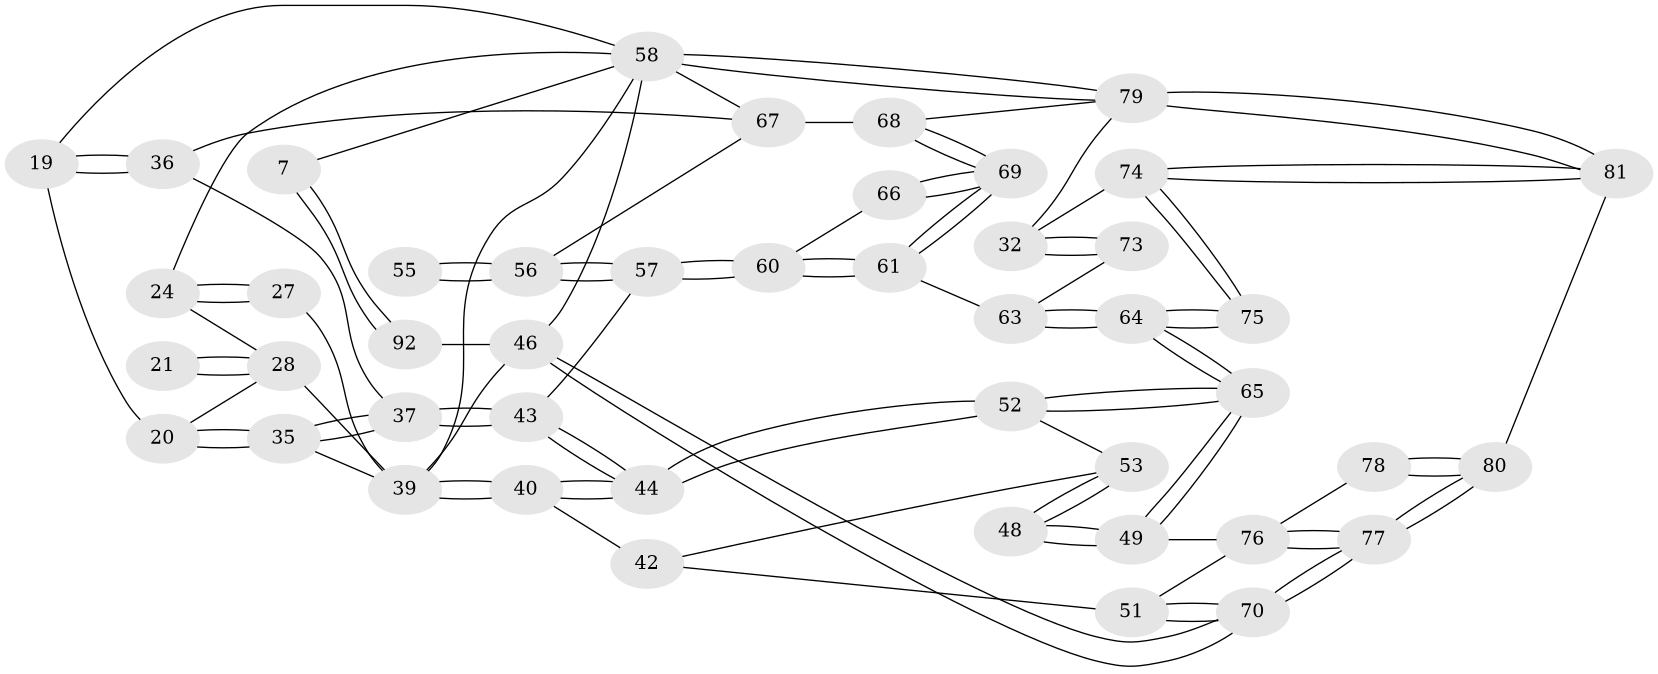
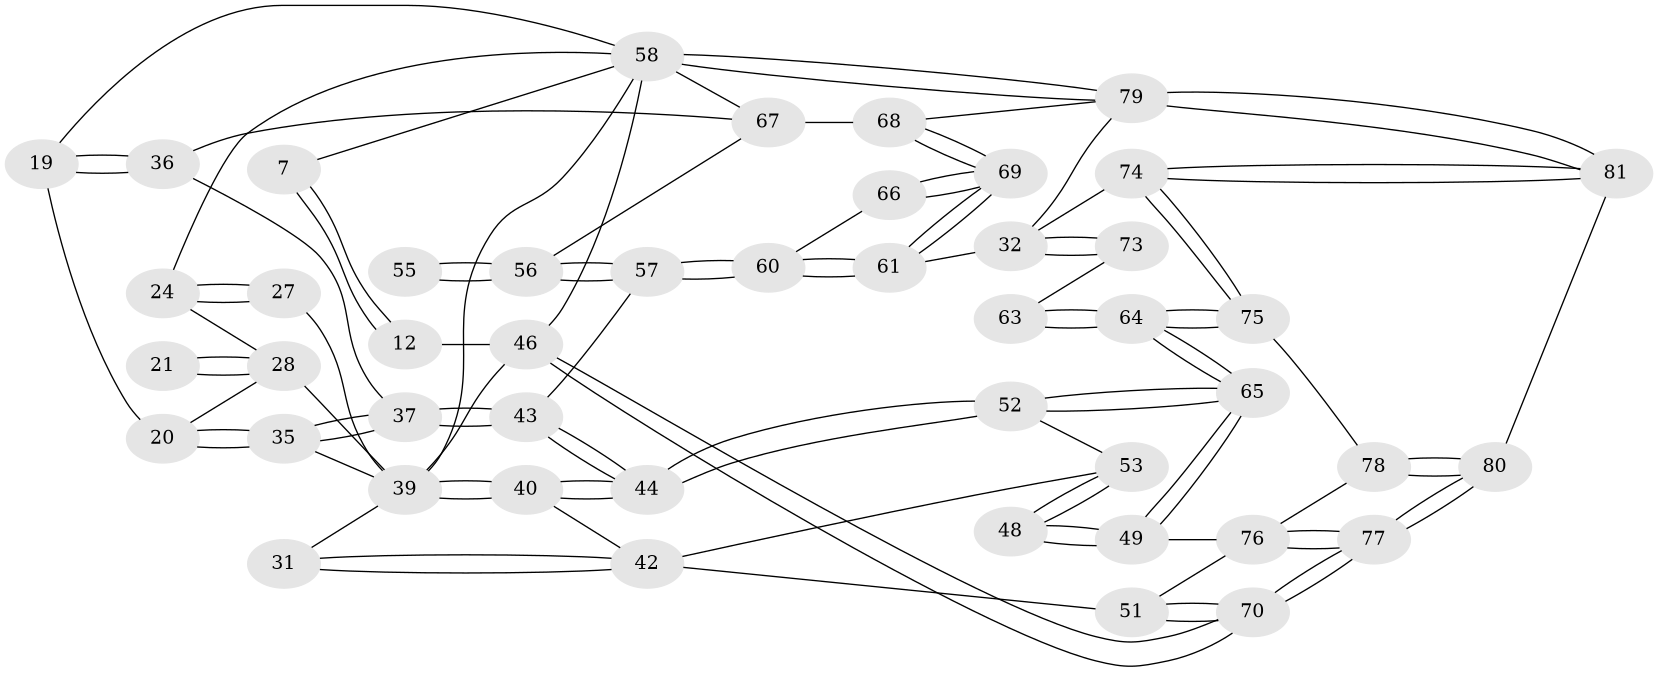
(950, 293) -> (950, 257)
(405, 345) -> (405, 345)
none -> (1317, 391)
none -> (284, 564)
